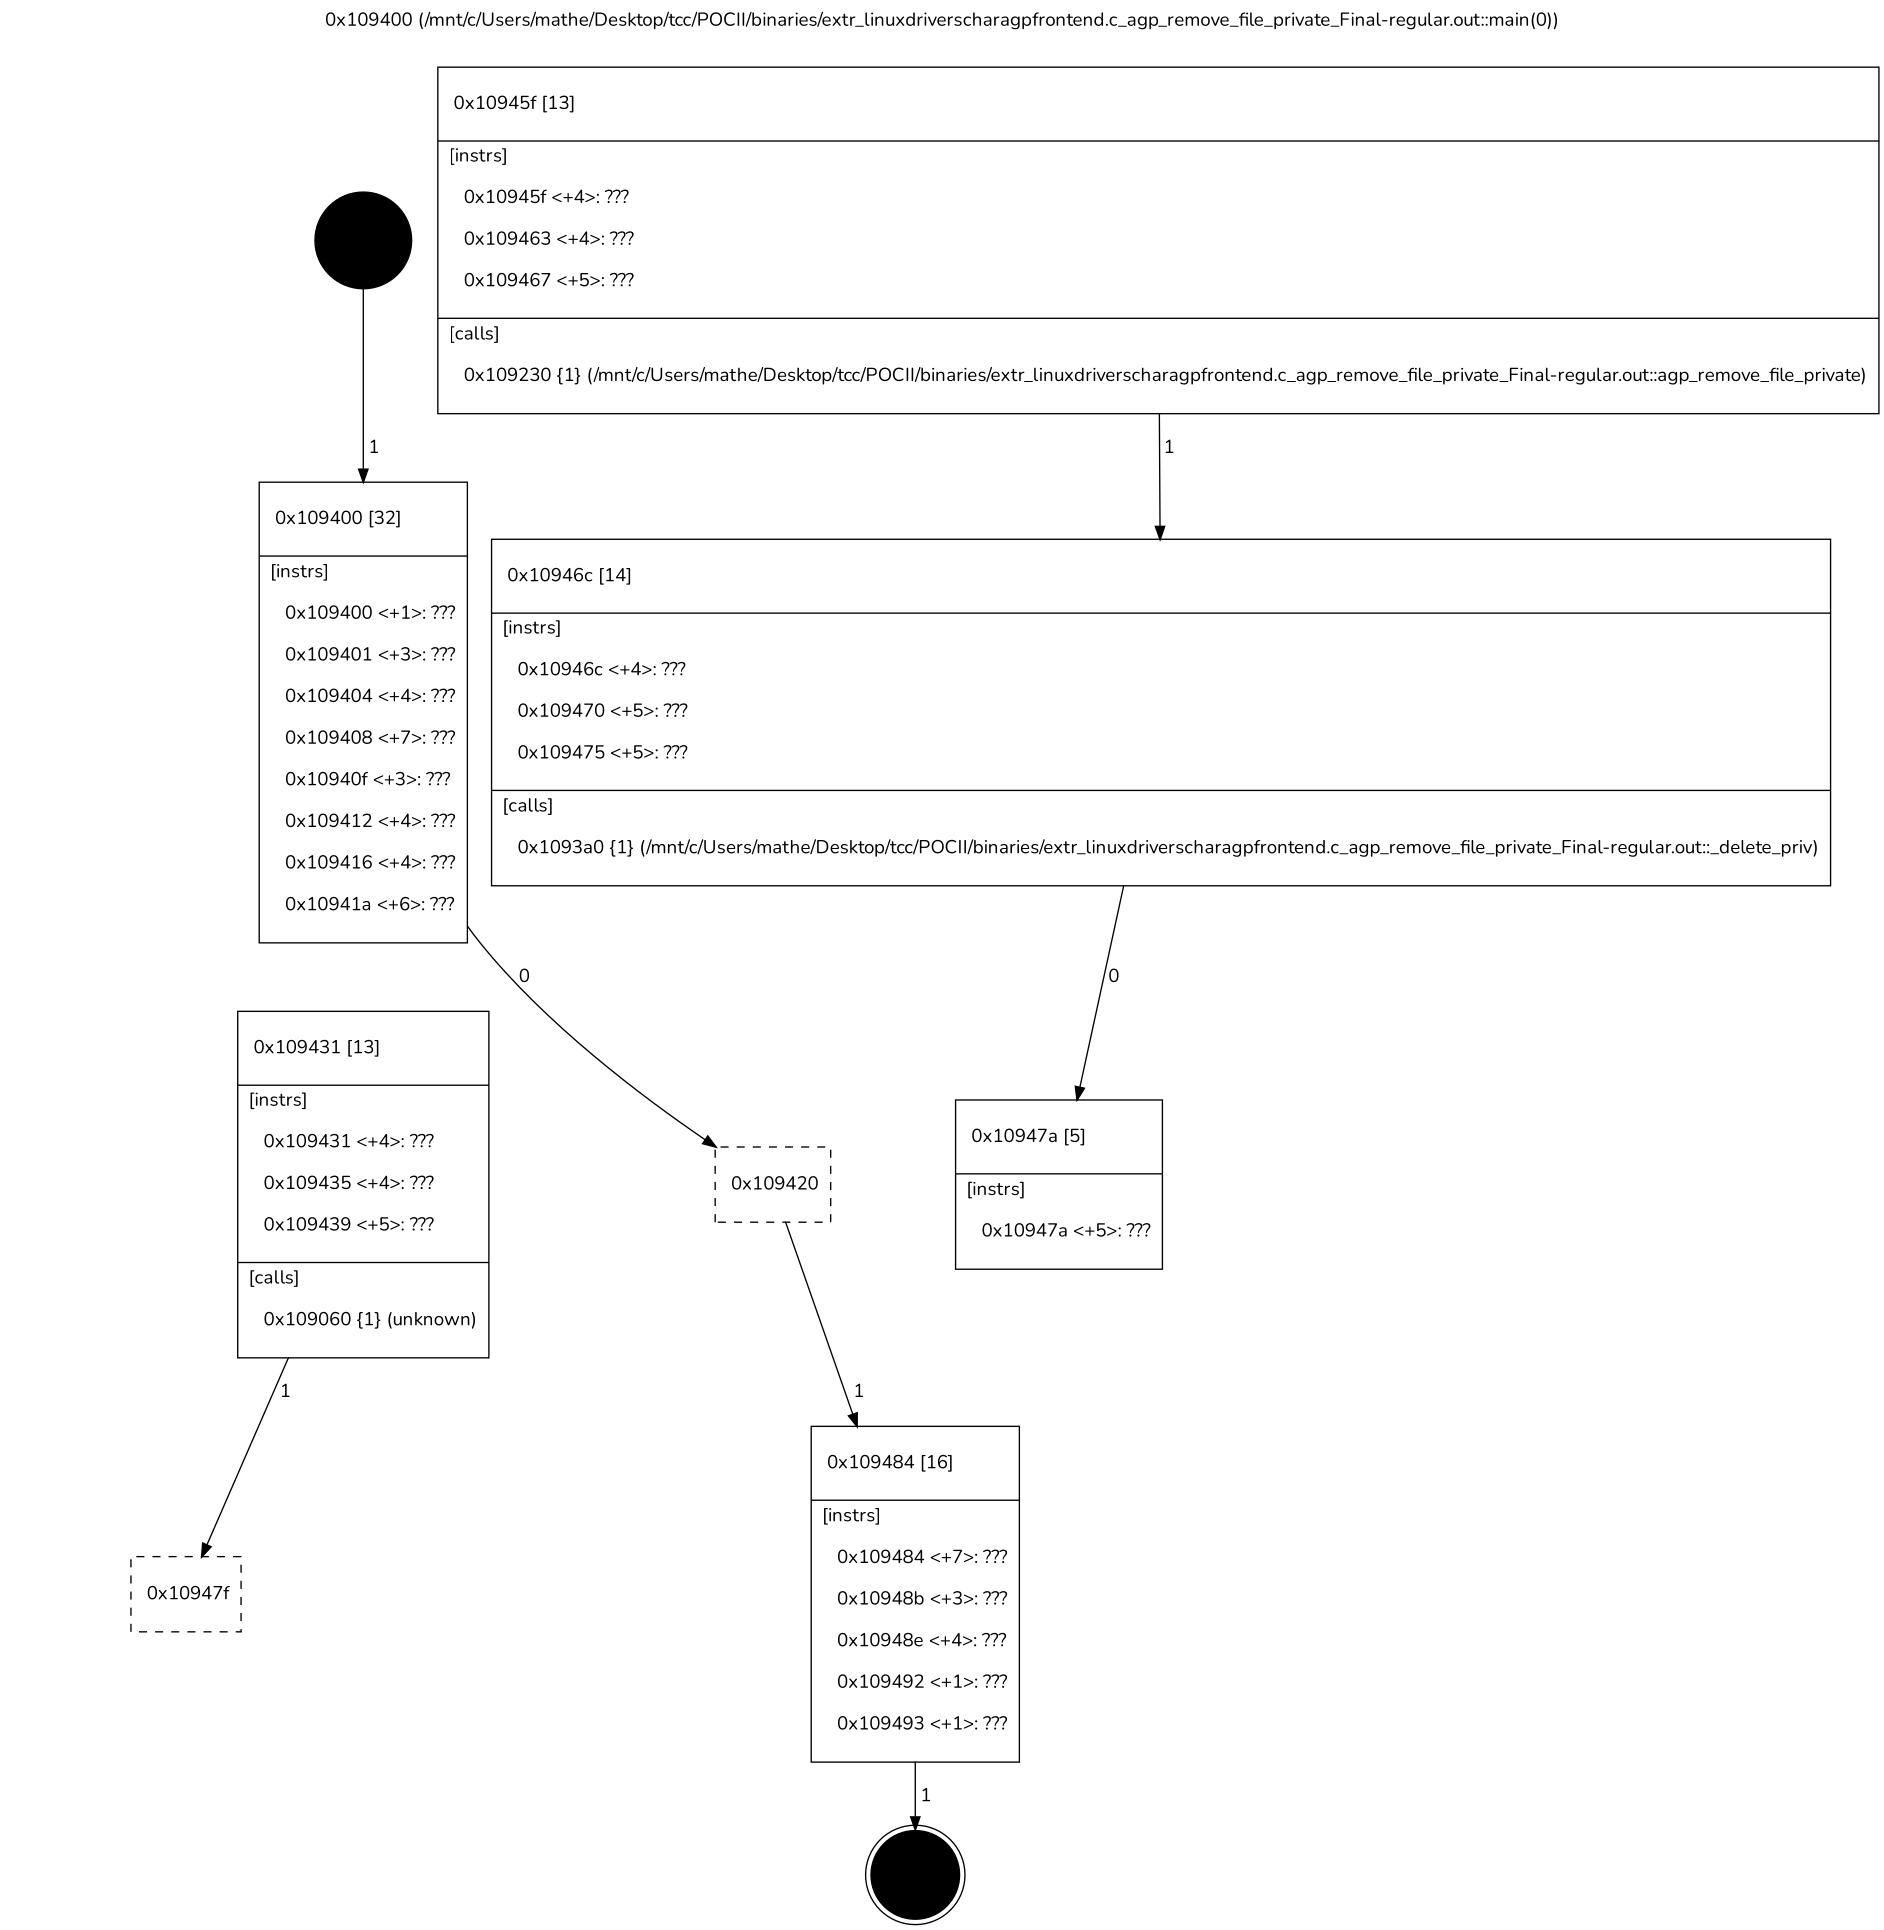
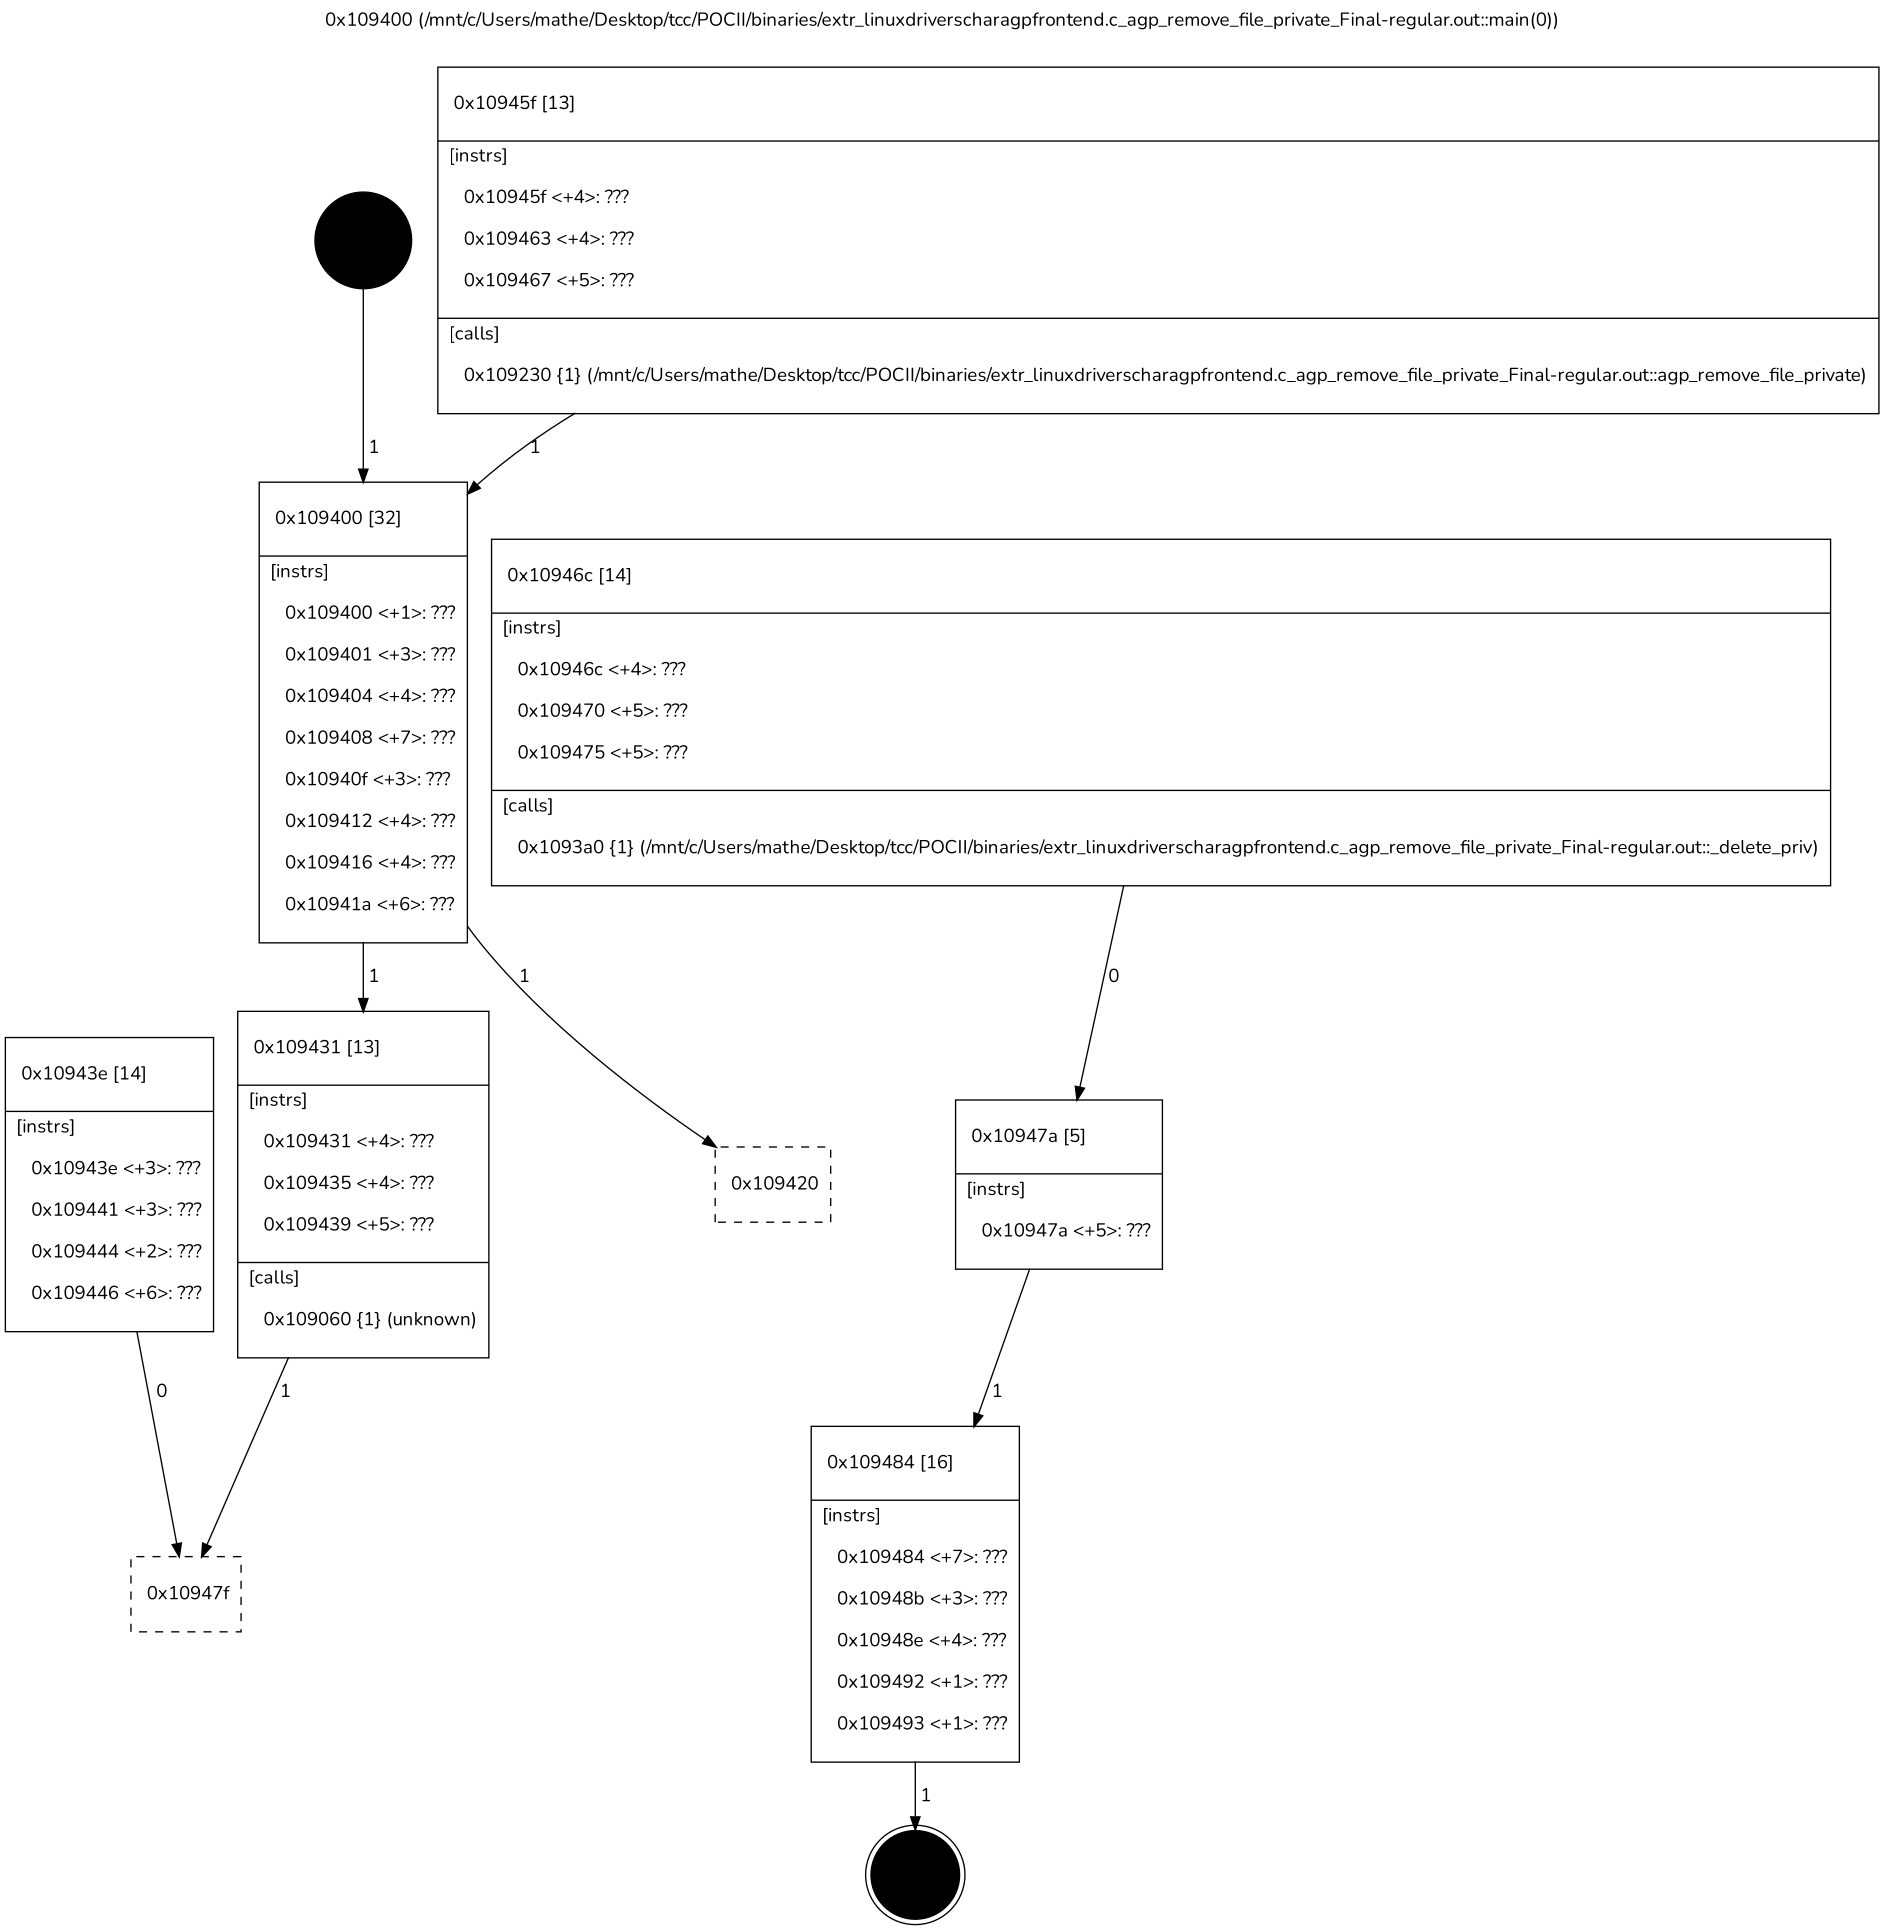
(1160, 470) -> (525, 447)
none -> (363, 970)
(522, 977) -> (522, 977)
none -> (109, 1185)
(819, 1318) -> (1004, 1341)
